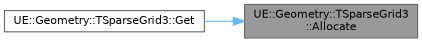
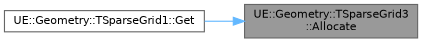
(104, 21) -> (104, 21)
